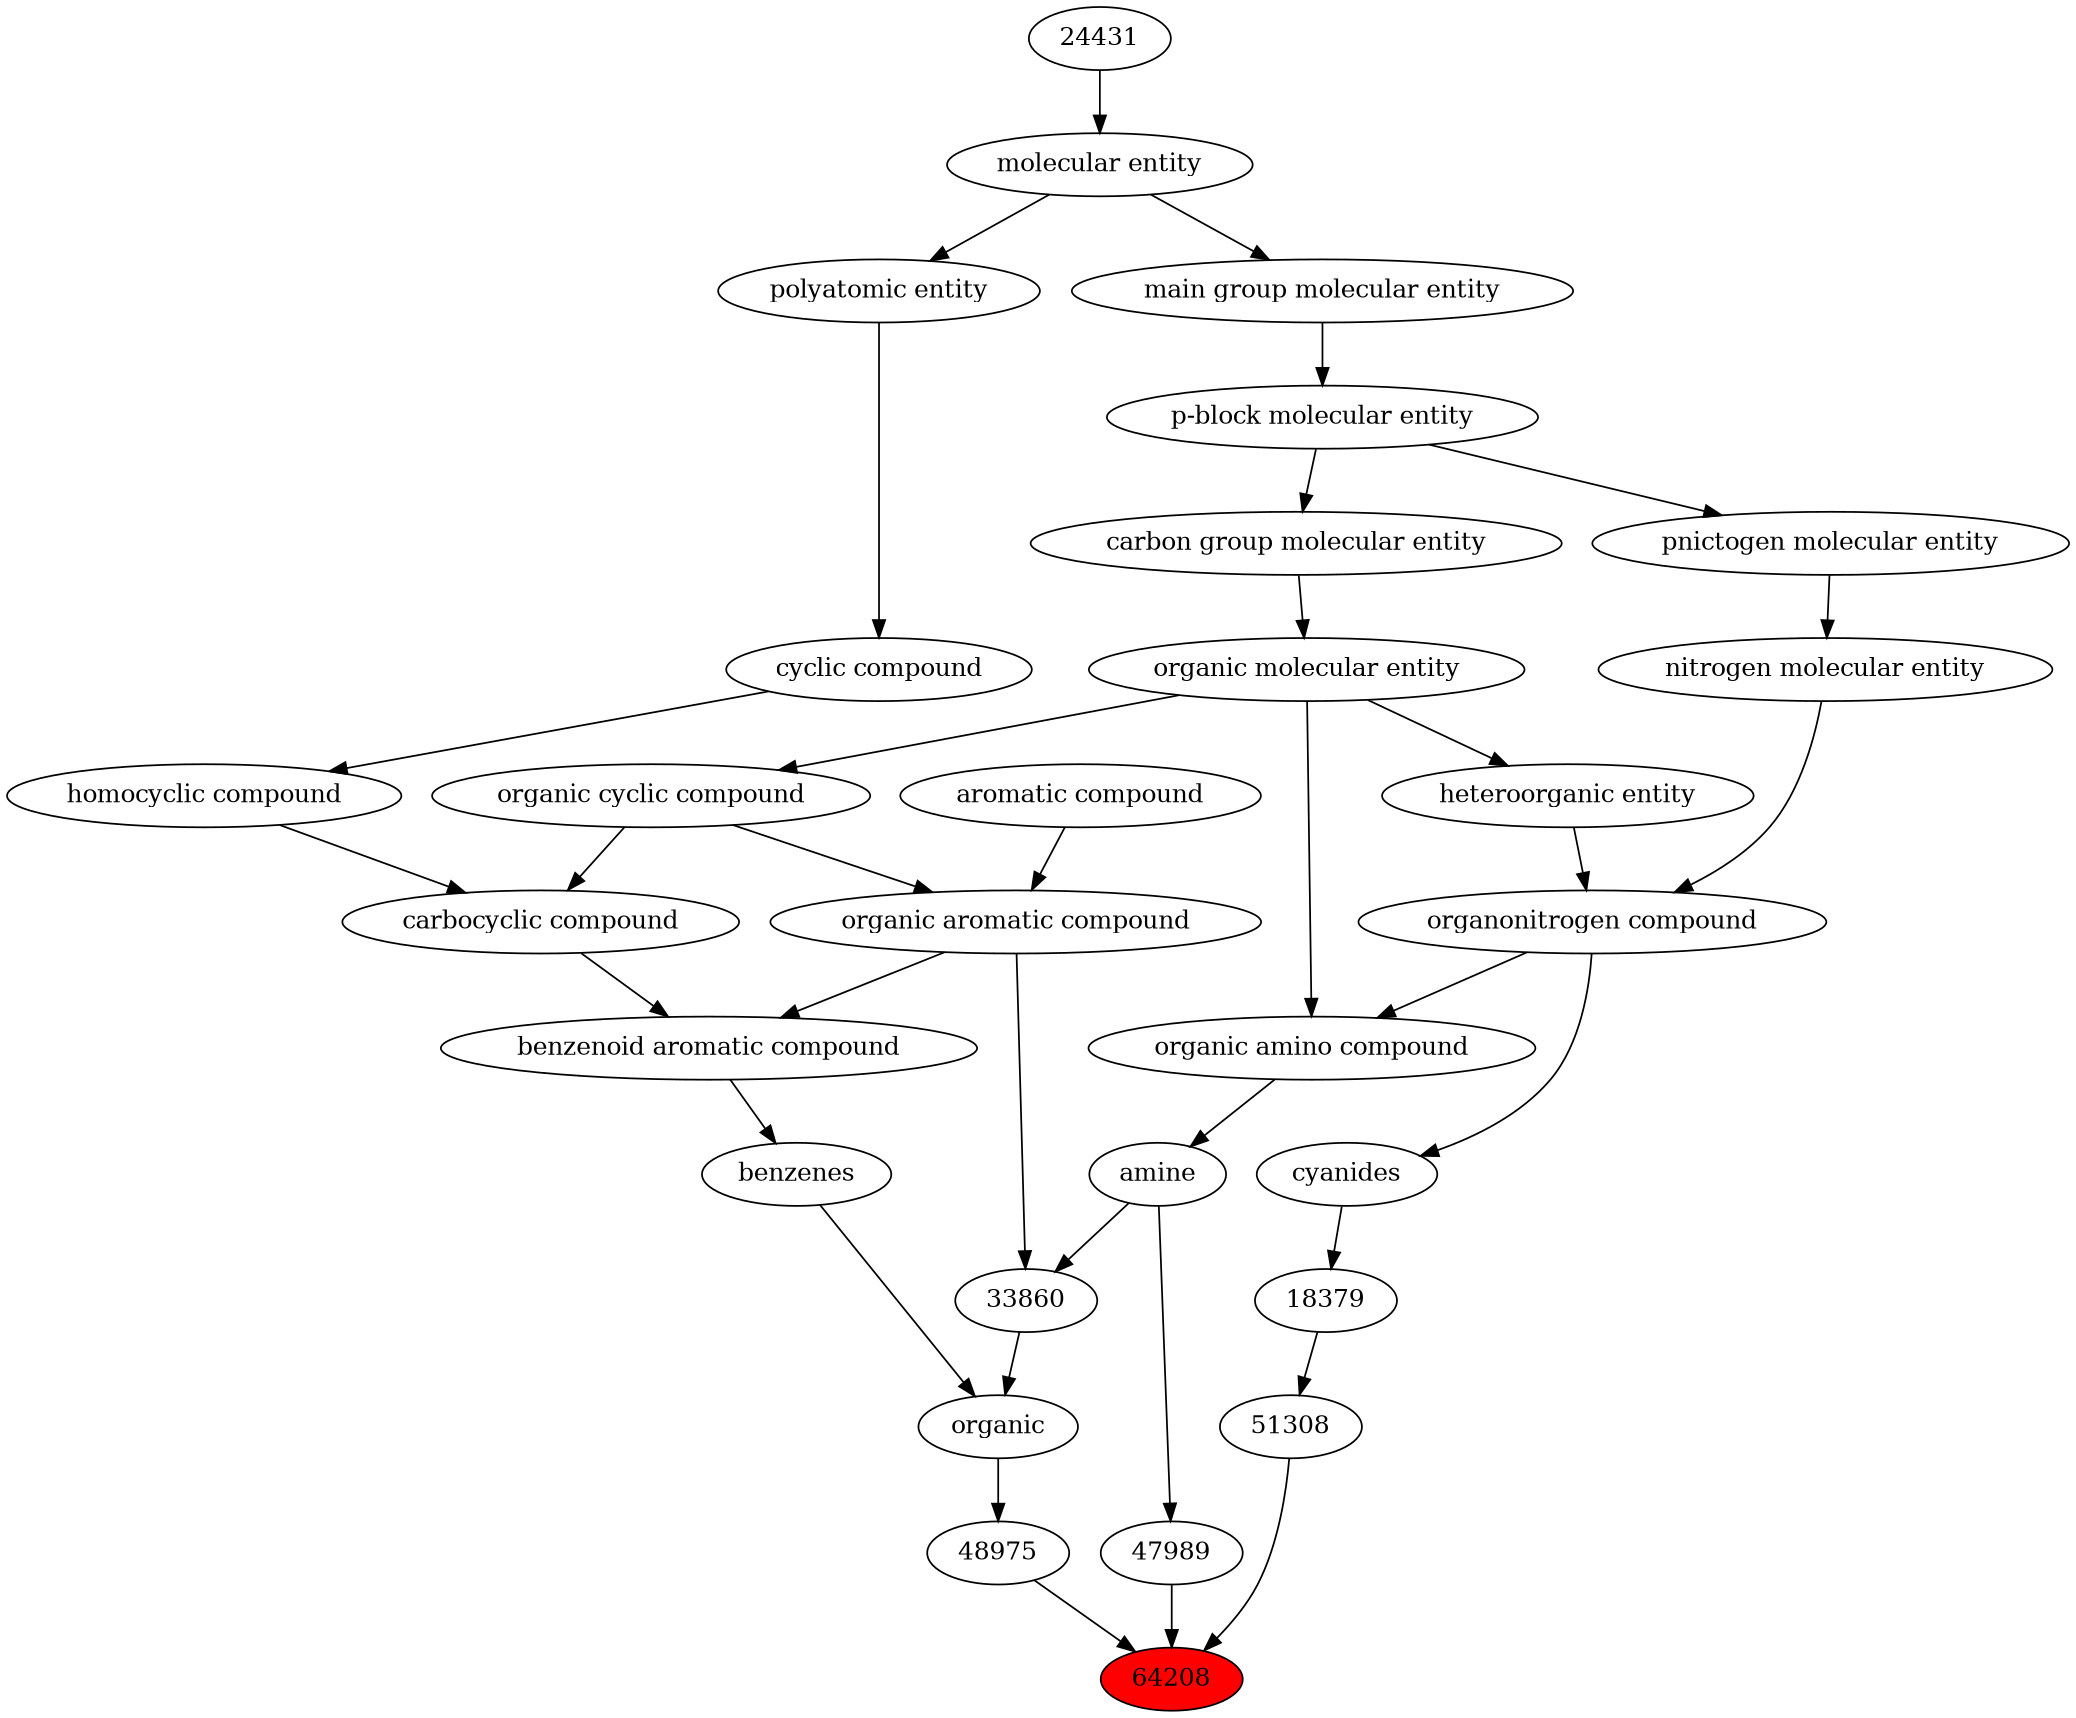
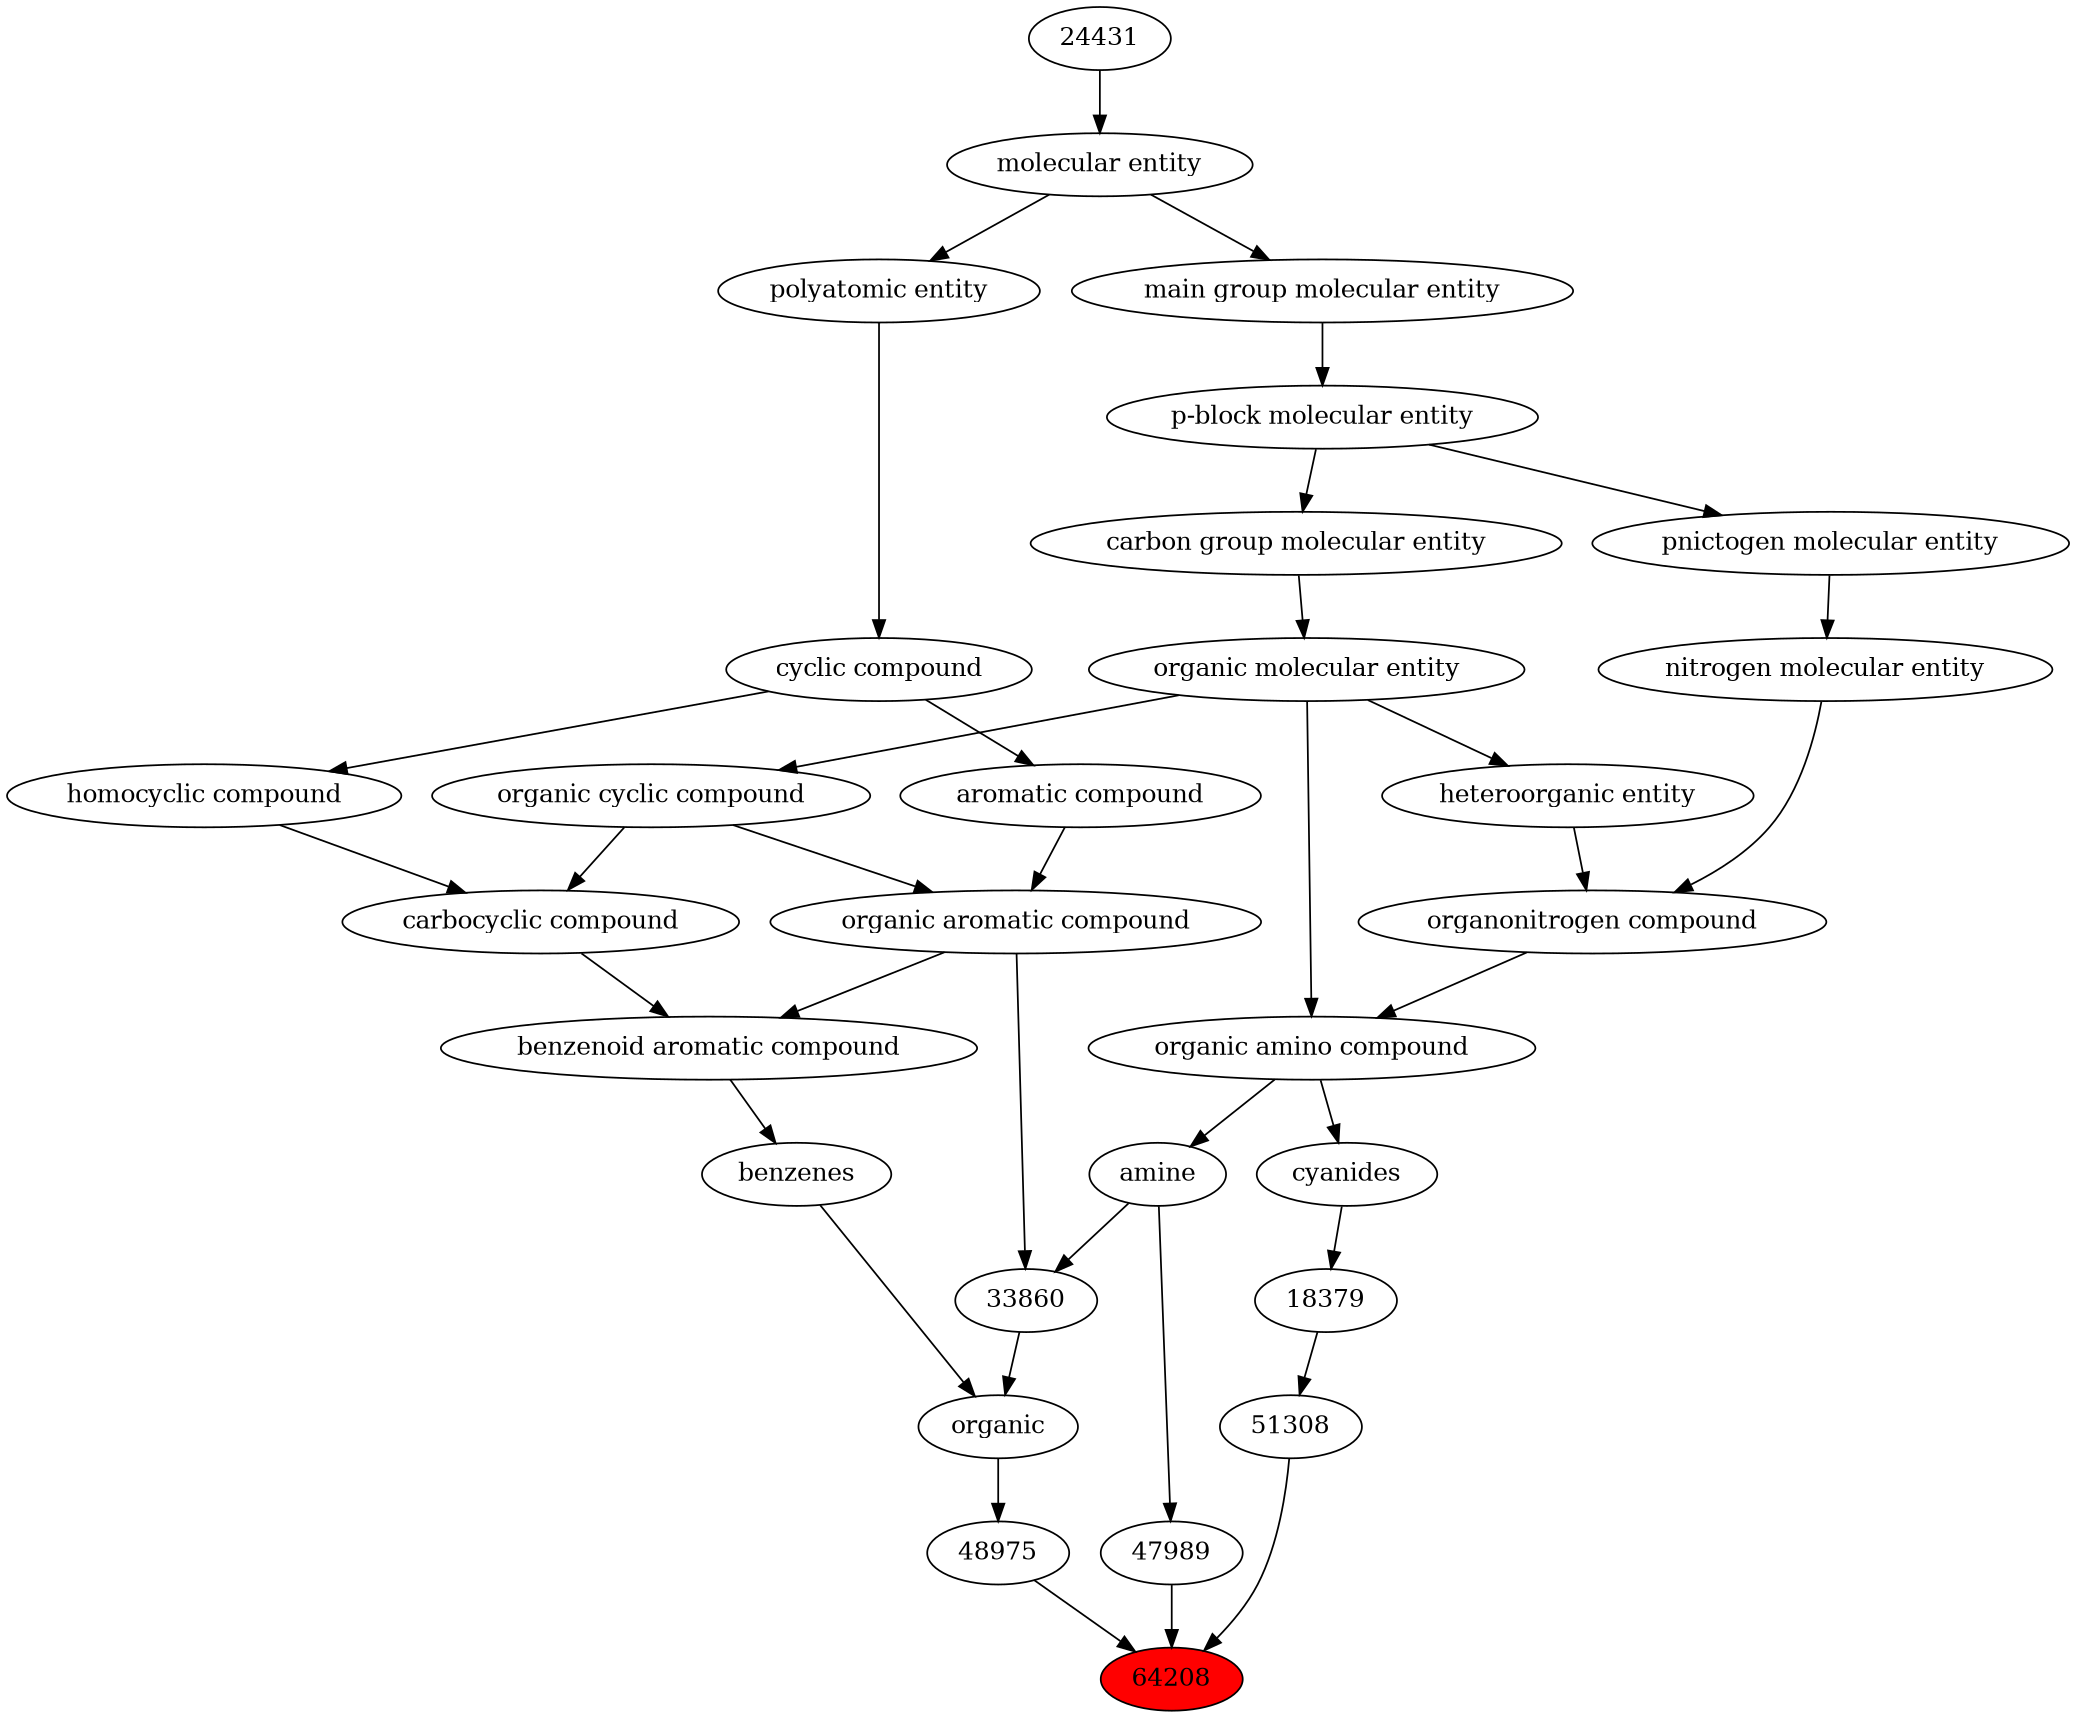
none -> (965, 724)
(1550, 1080) -> (1327, 1103)
